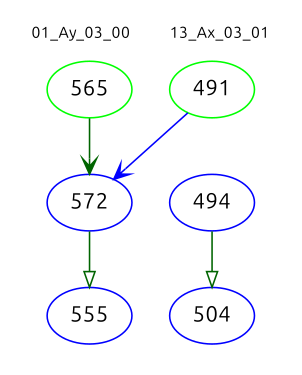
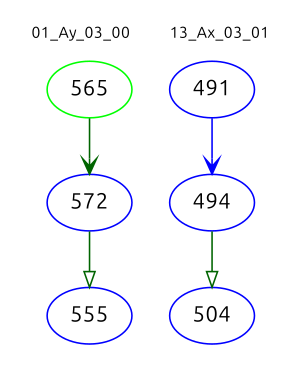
(212, 90) -> (212, 90)
(168, 131) -> (212, 138)
